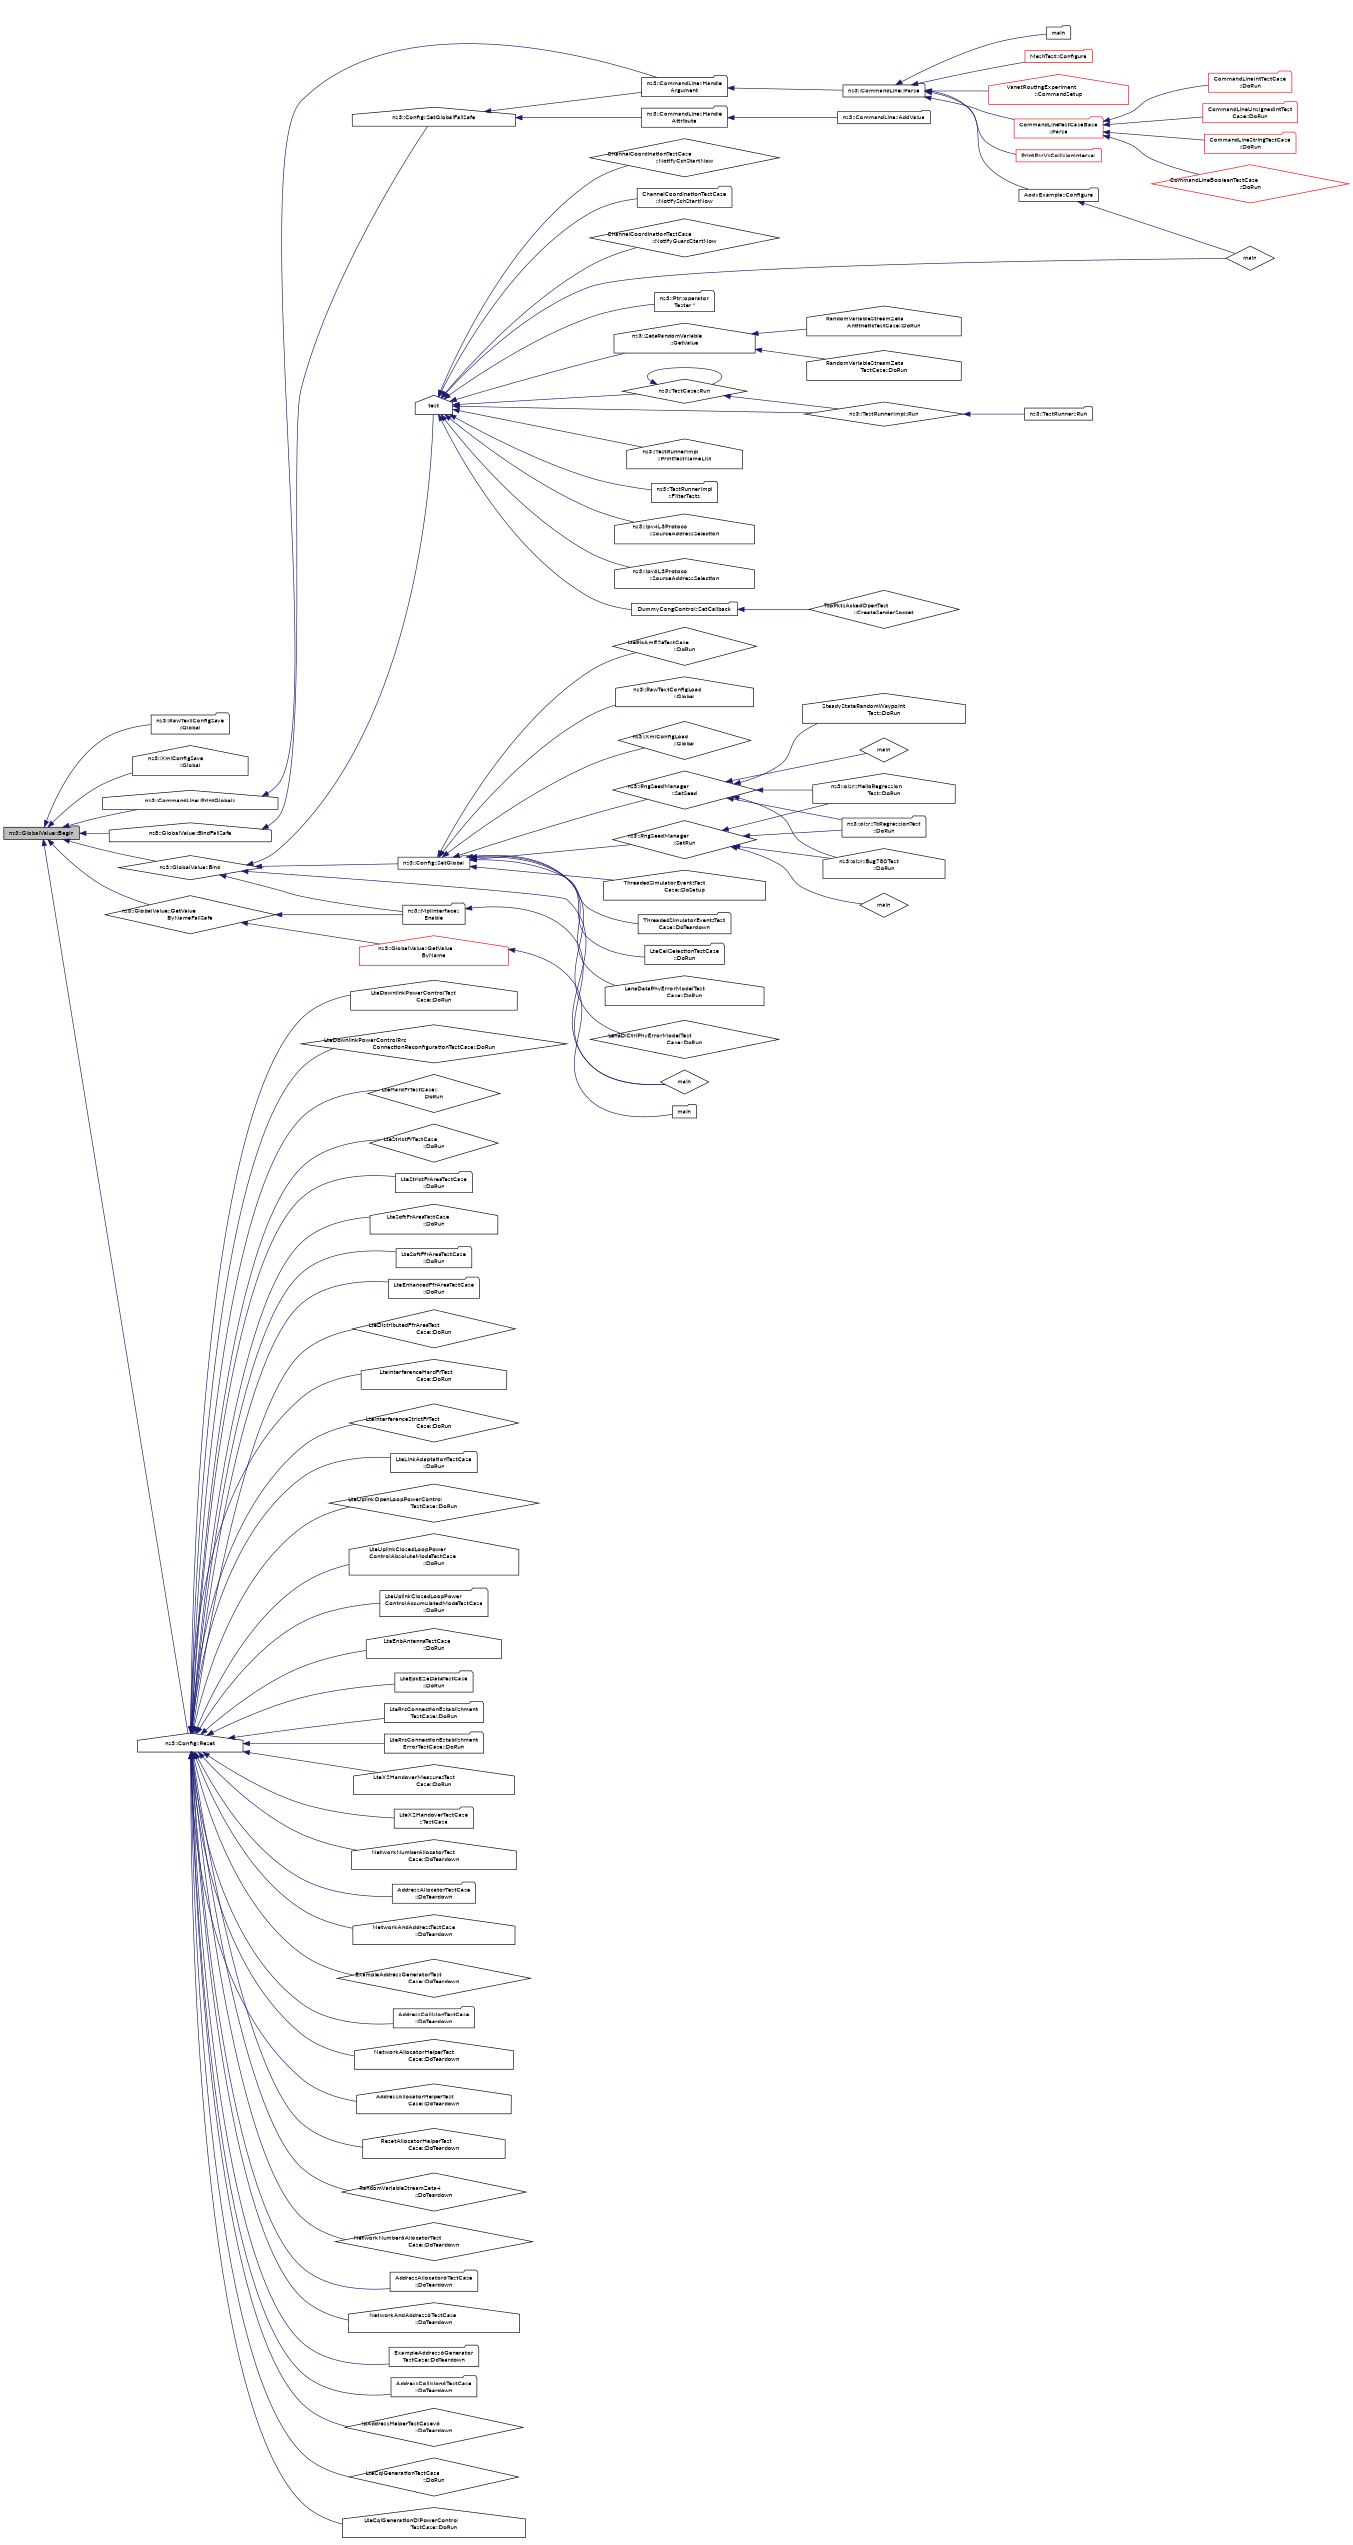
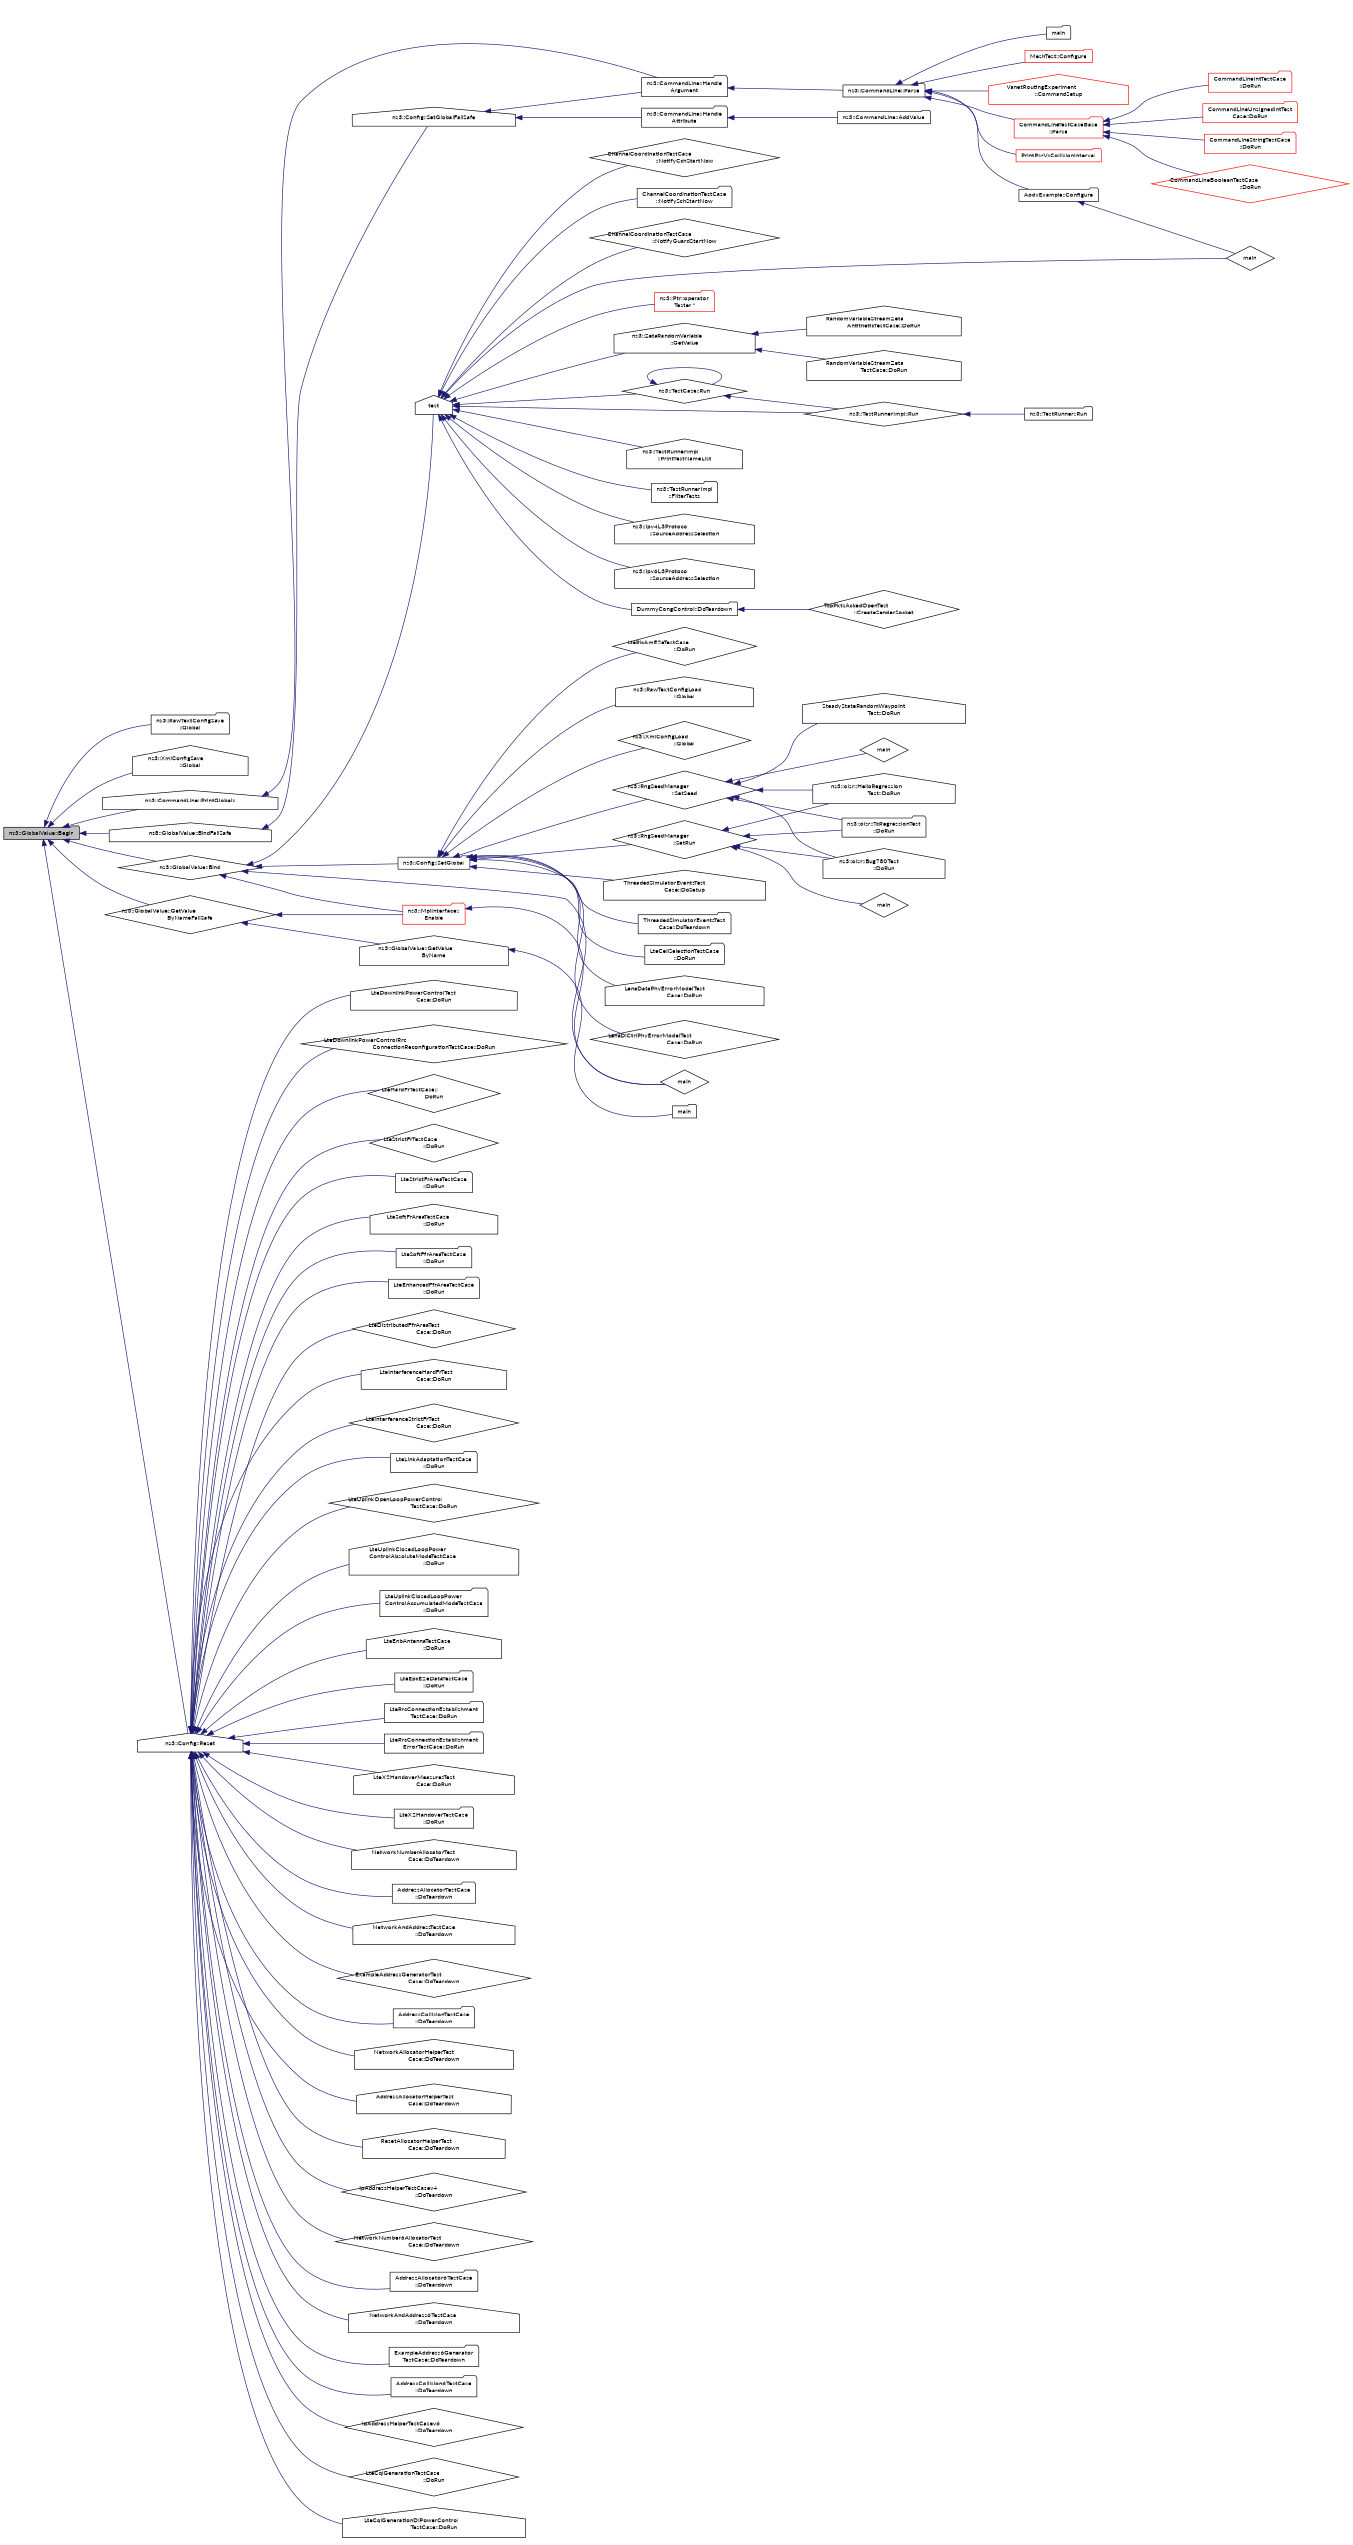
(685, 302) -> (685, 302)
(685, 609) -> (685, 609)
(434, 915) -> (434, 915)
(434, 952) -> (434, 952)
(434, 1819) -> (434, 1819)
(434, 2192) -> (434, 2192)
